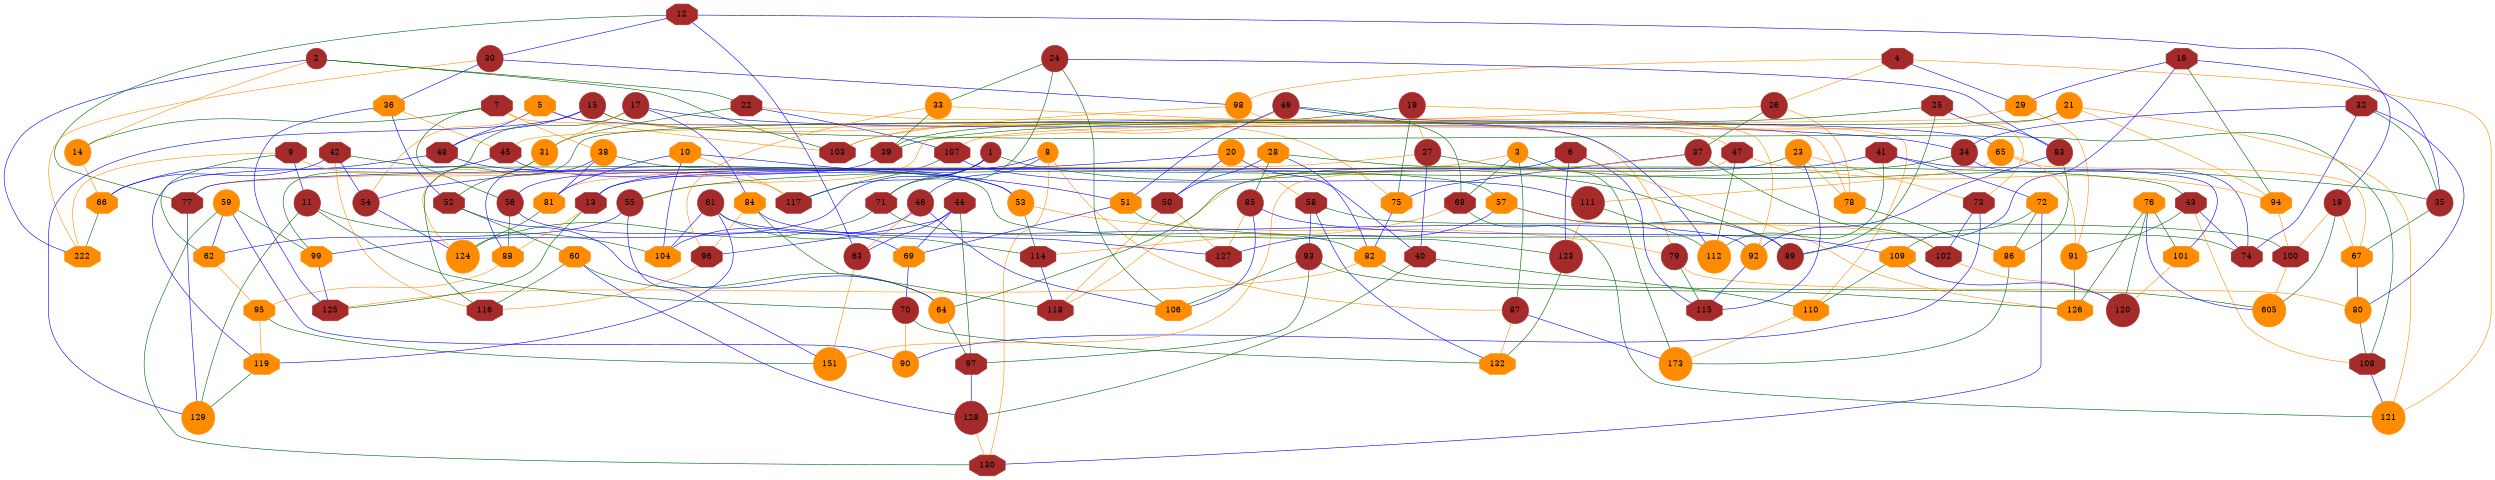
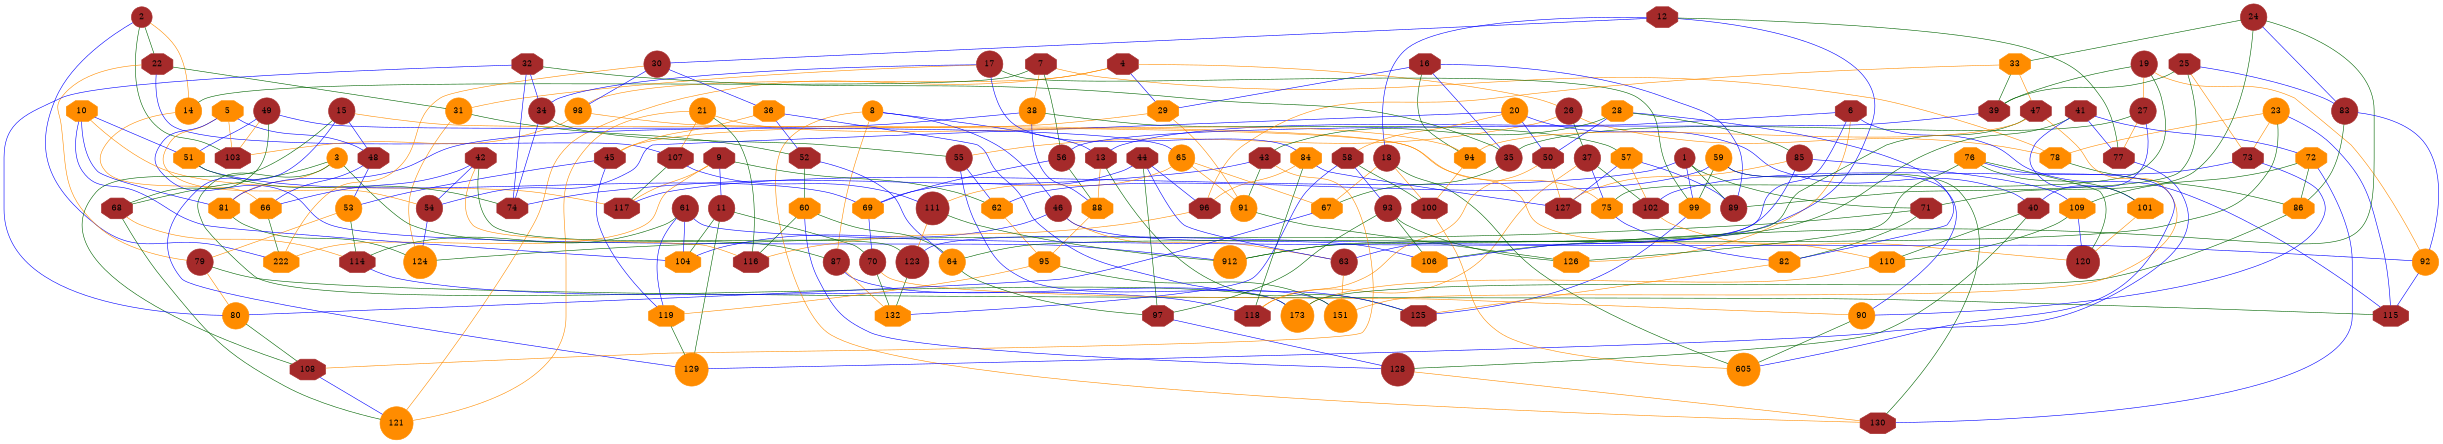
(938, 106) -> (2015, 64)
(1714, 257) -> (1230, 262)
(1816, 290) -> (1786, 350)
